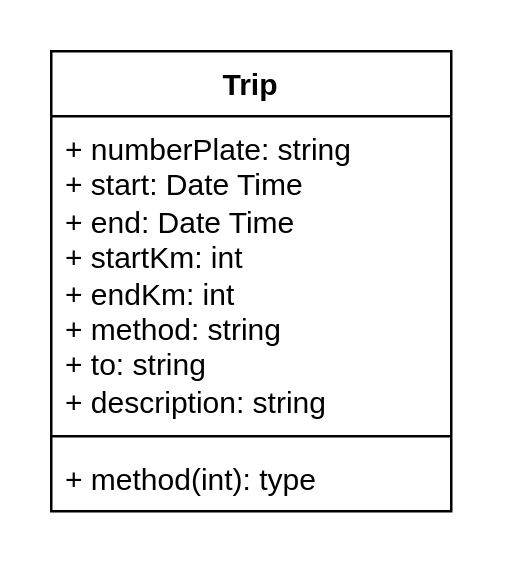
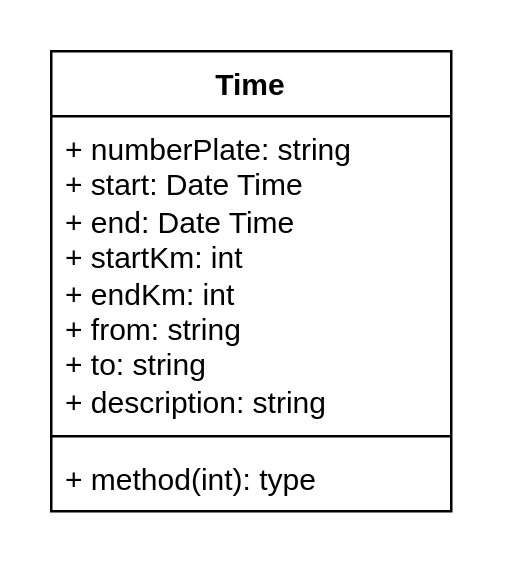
(251, 87) -> (251, 87)
(223, 278) -> (223, 278)
